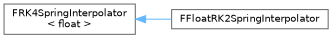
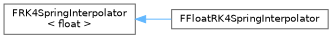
(250, 19) -> (250, 19)
